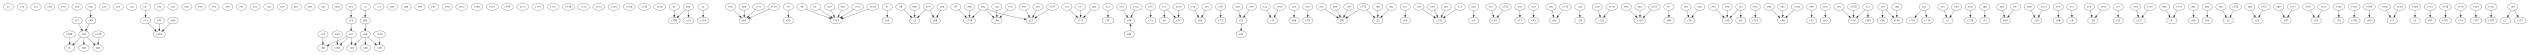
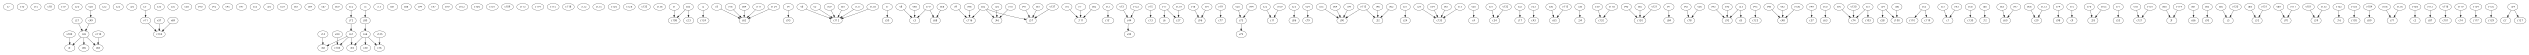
none -> (717, 7)
(1131, 28) -> (1128, 26)
